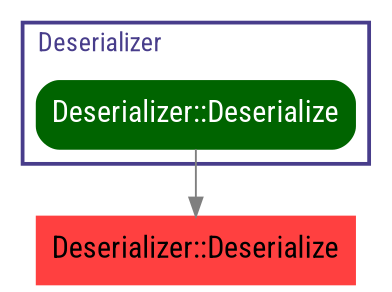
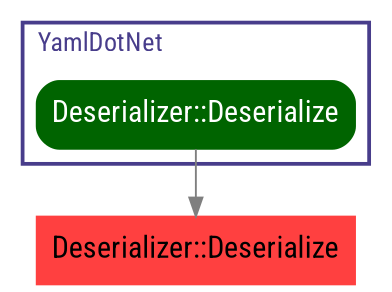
(101, 44) -> (101, 44)
